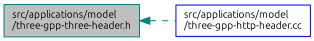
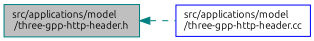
(72, 21) -> (72, 21)
